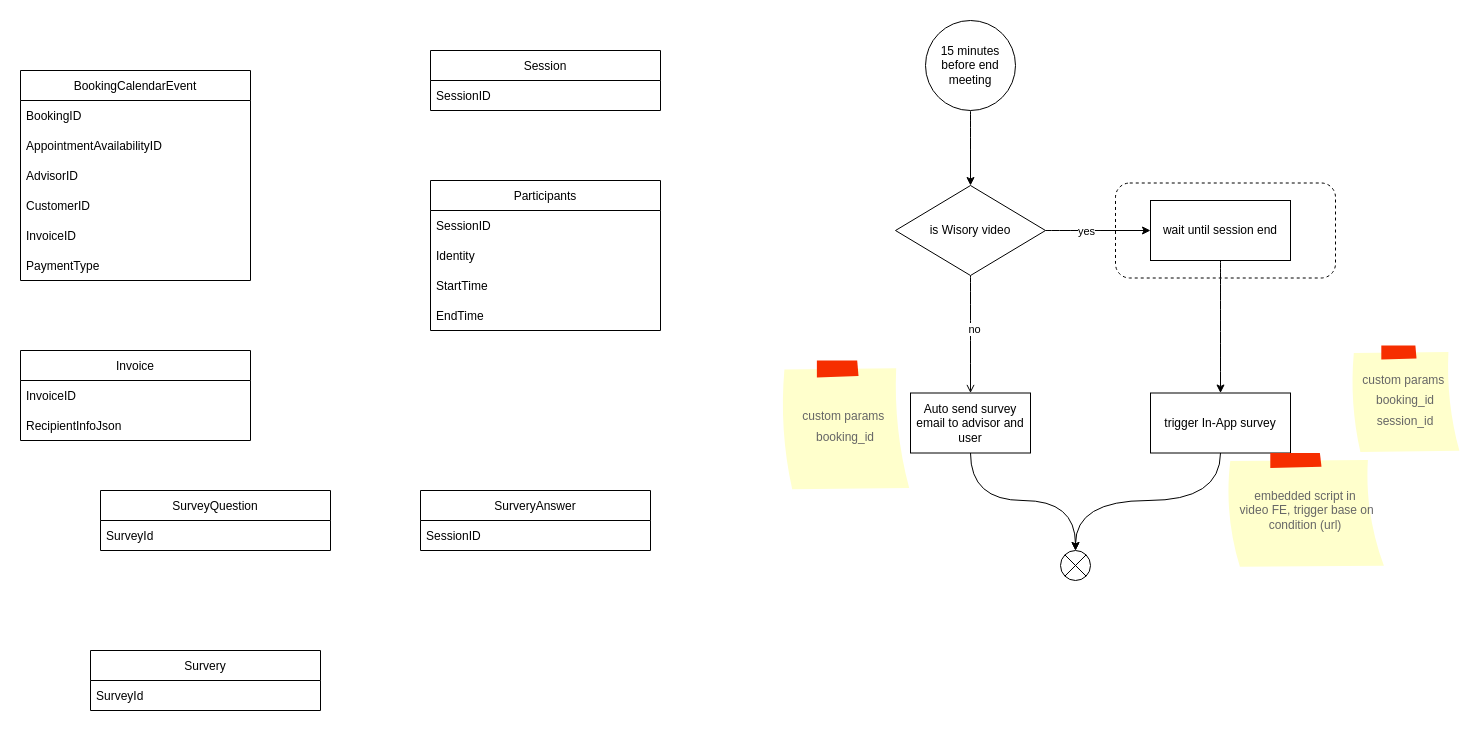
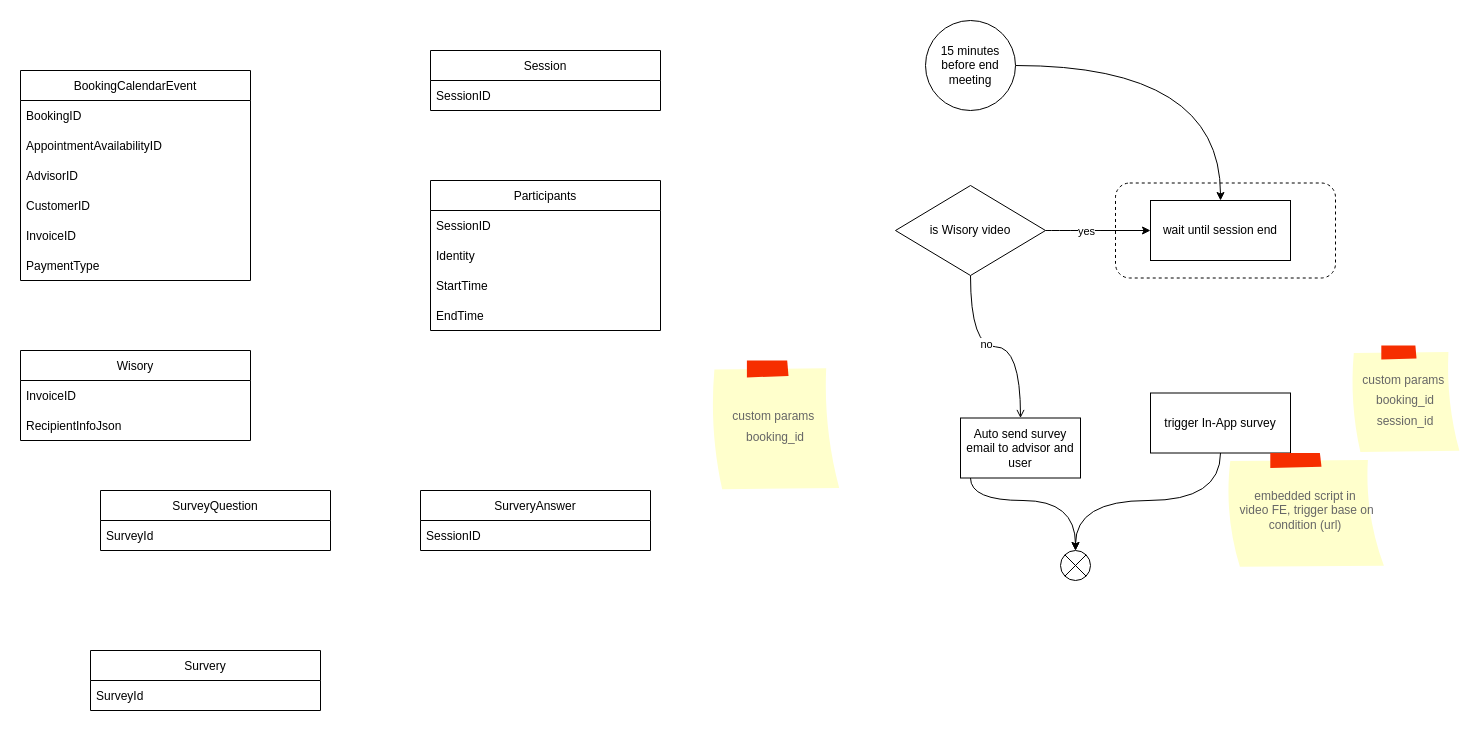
(971, 145) -> (1149, 87)
(1221, 324) -> none
(135, 366) -> (135, 366)
(971, 423) -> (1021, 448)
(846, 426) -> (776, 426)
